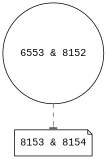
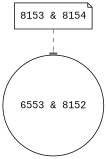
(53, 115) -> (53, 40)
